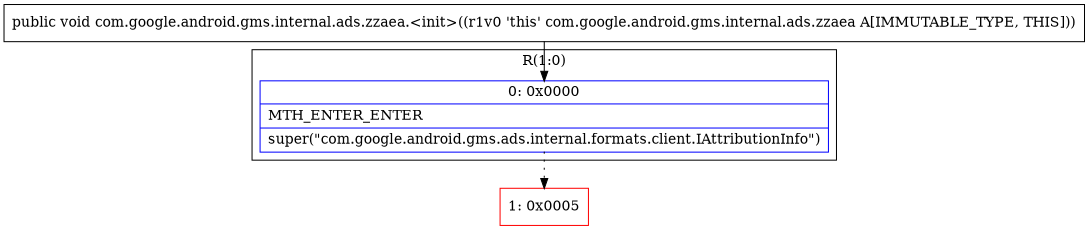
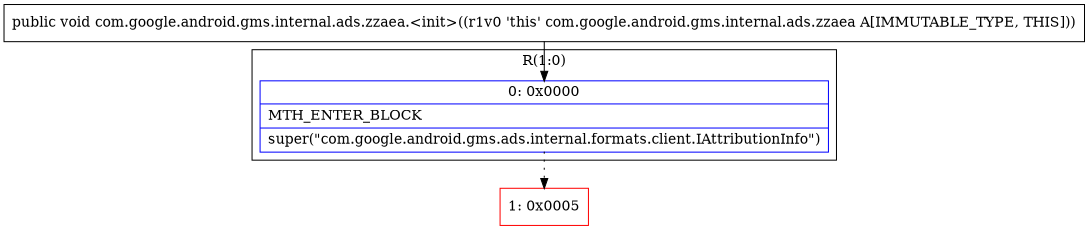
(345, 115) -> (345, 115)
